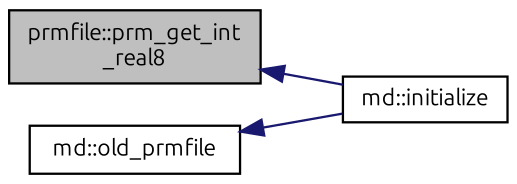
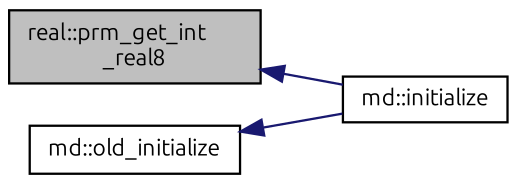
(135, 47) -> (135, 47)
(135, 150) -> (135, 150)
